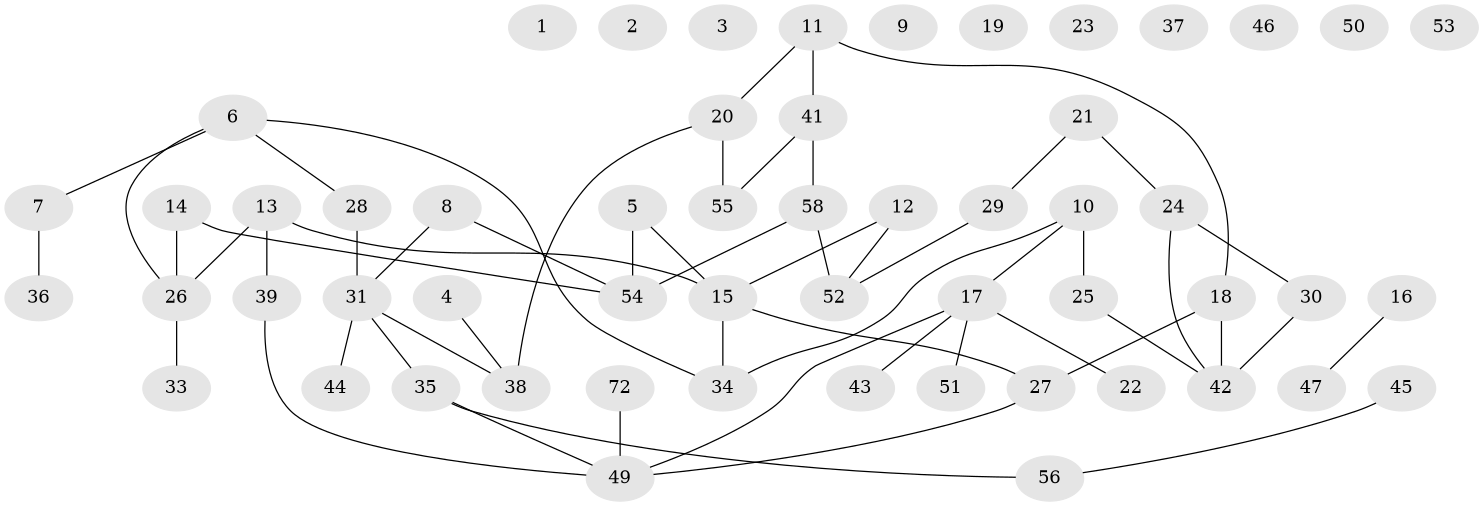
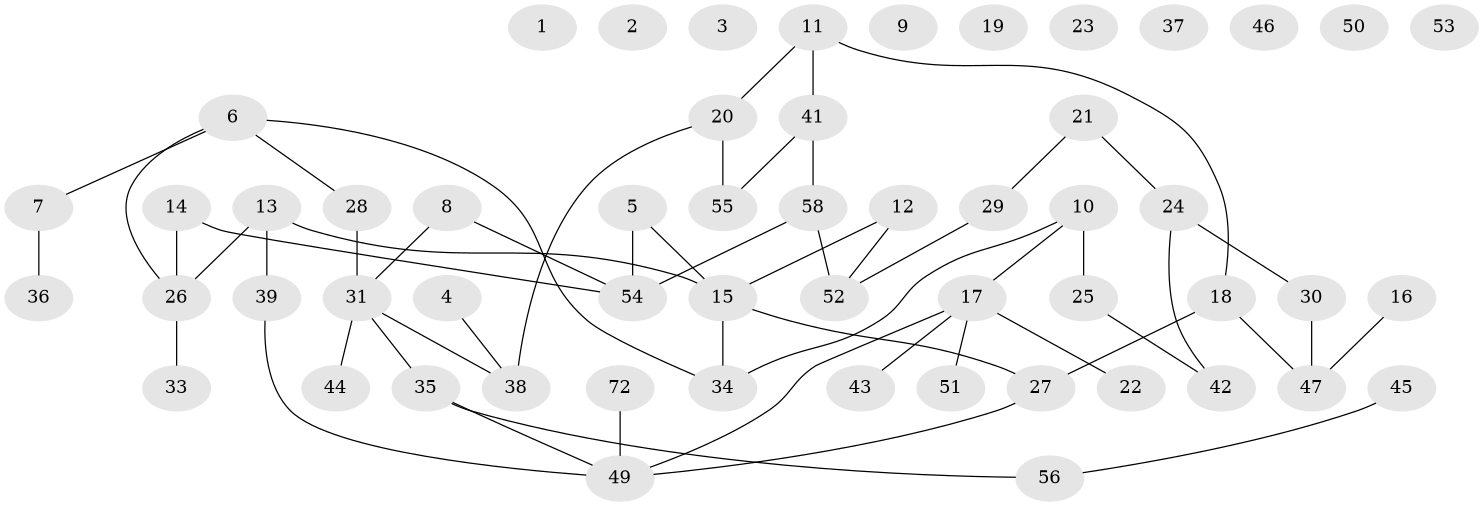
(1221, 343) -> (1266, 343)
(1267, 343) -> (1312, 343)
